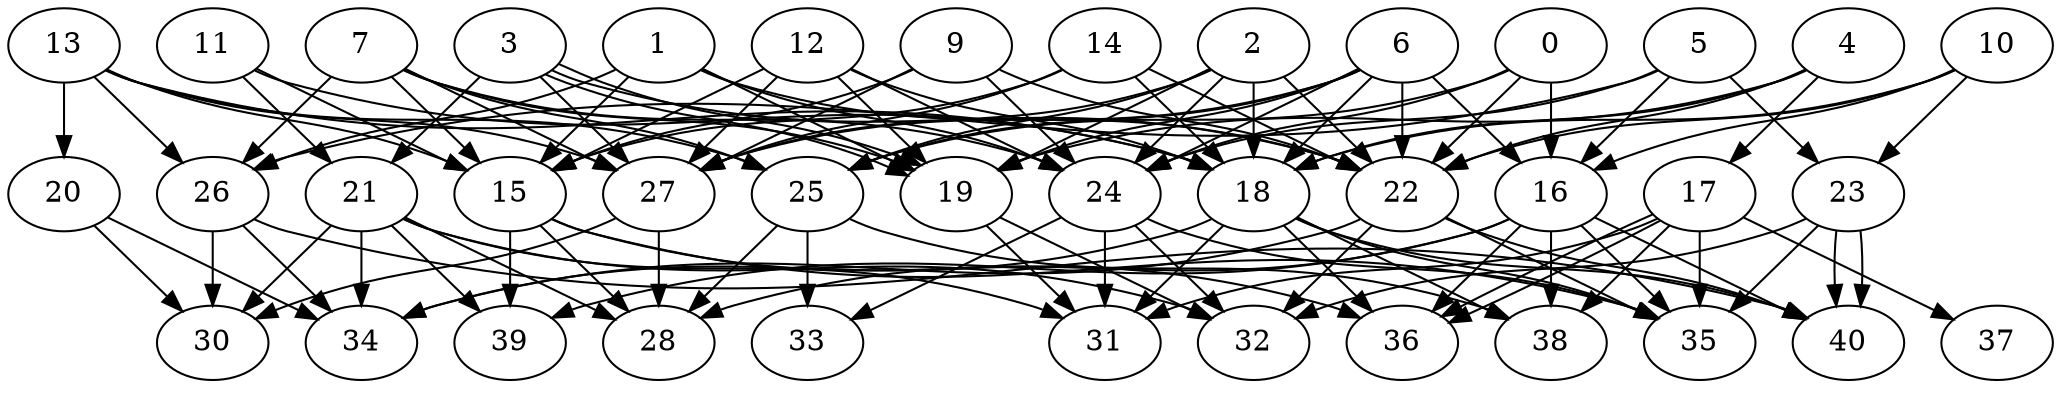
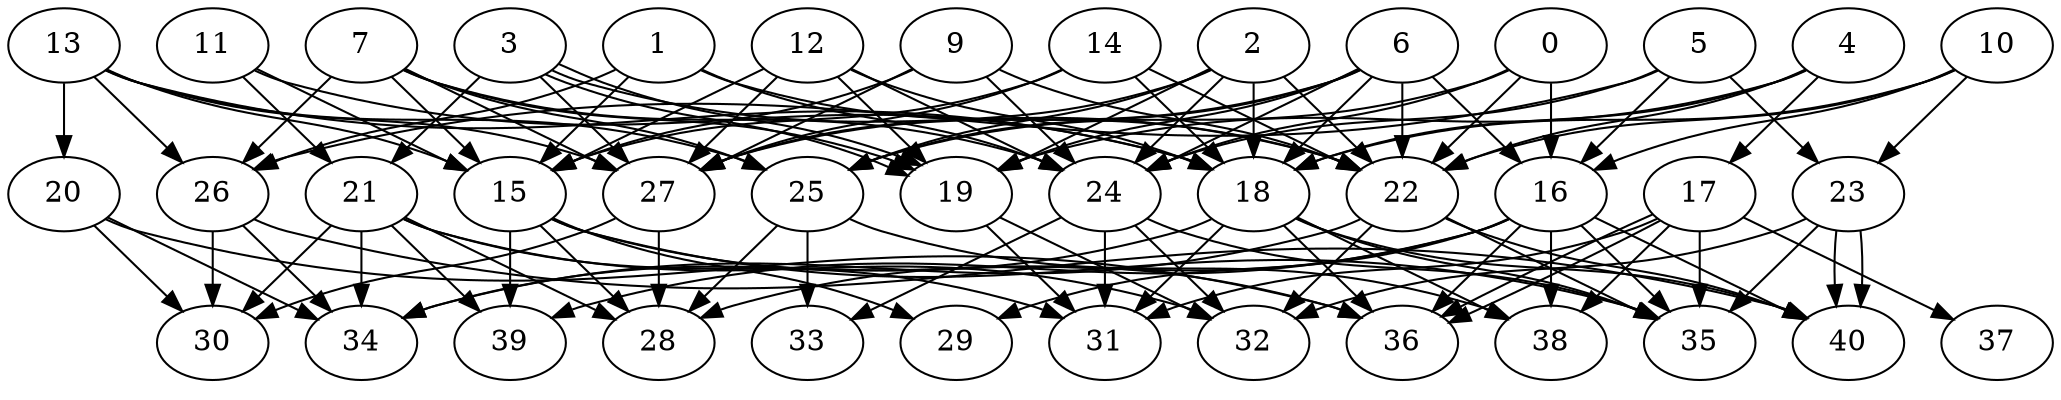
(798, 115) -> none
none -> (473, 280)
none -> (956, 343)
